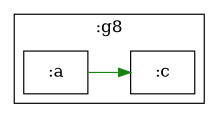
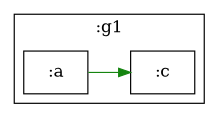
(109, 28) -> (109, 28)
